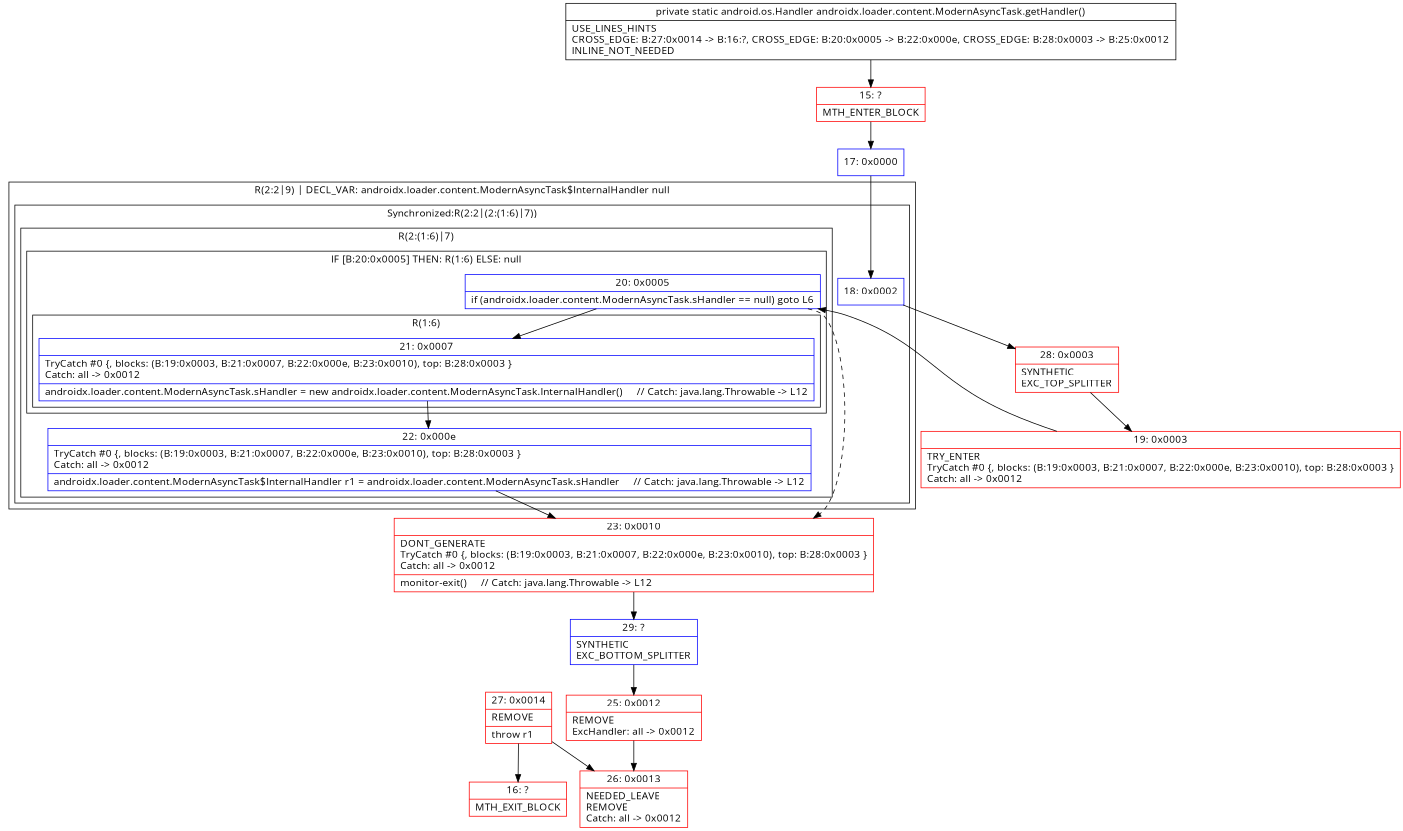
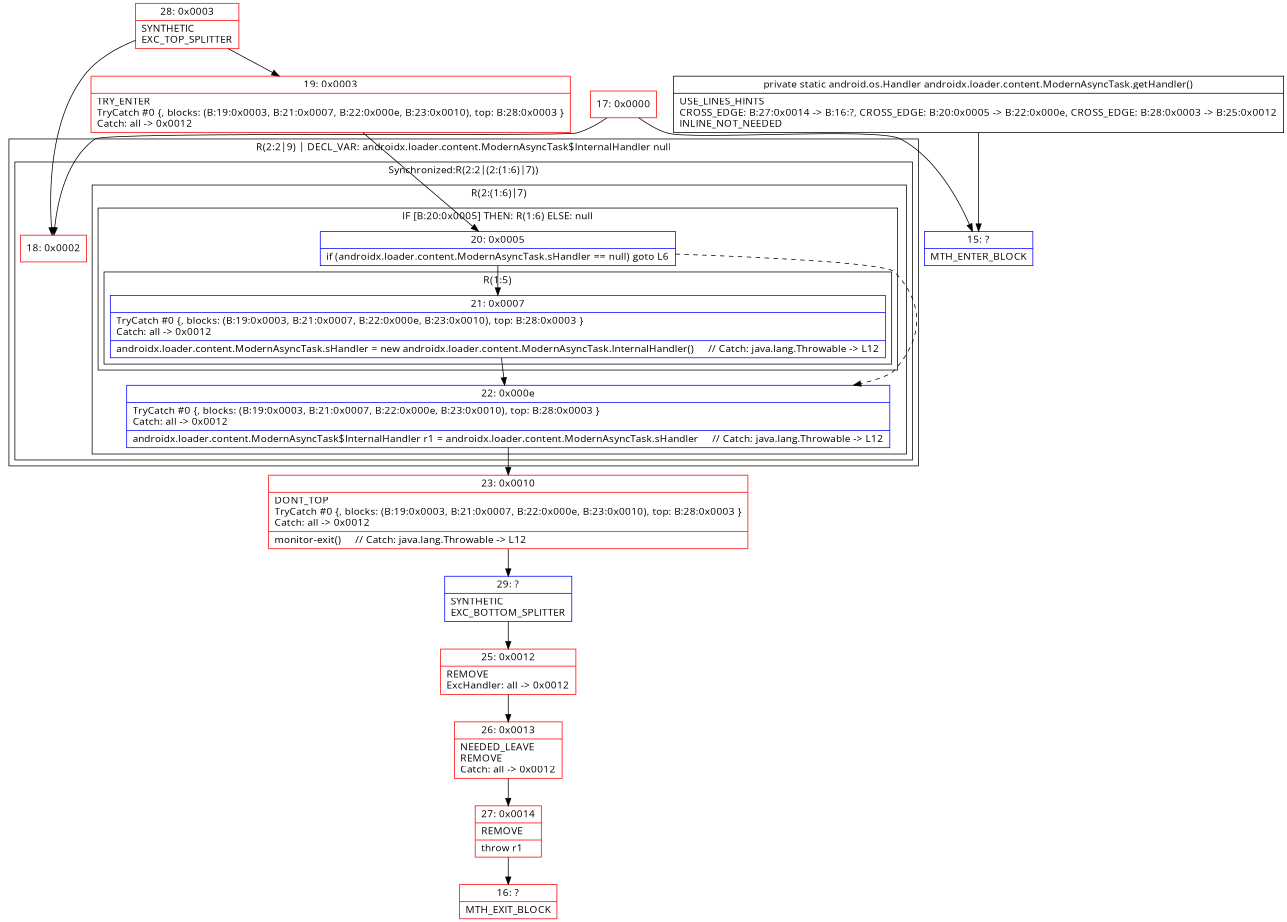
(871, 104) -> (979, 249)
(871, 131) -> (824, 134)
(871, 162) -> (623, 104)
(871, 292) -> (54, 249)
(427, 324) -> (498, 281)
(956, 325) -> (63, 118)
(845, 407) -> (859, 265)
(443, 544) -> (302, 500)
(570, 754) -> (508, 788)
